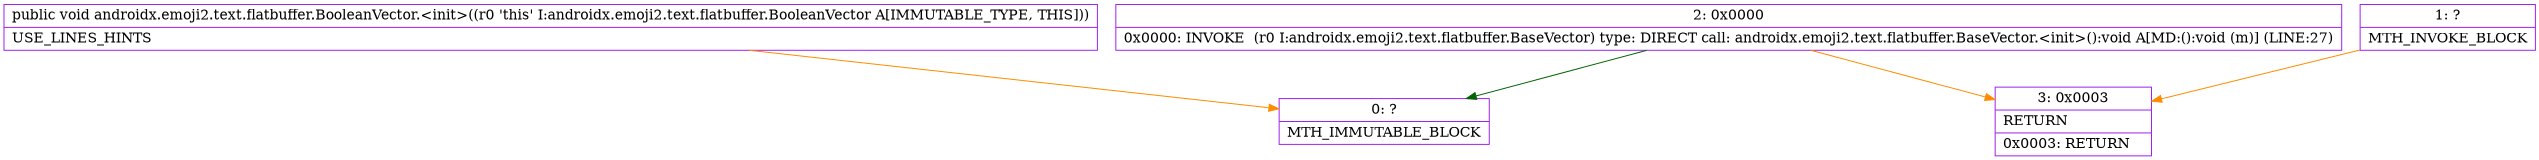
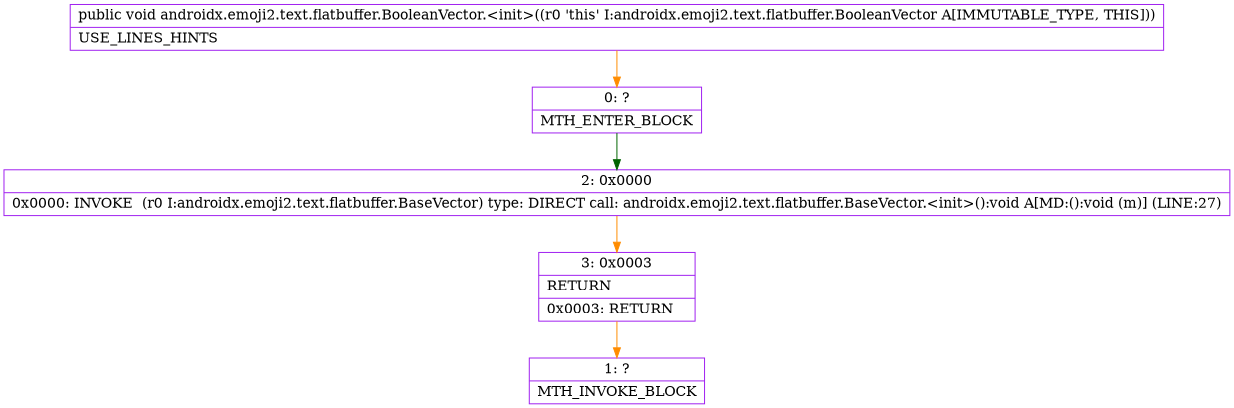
(1561, 73) -> (617, 146)
(2261, 74) -> (617, 335)
(1384, 132) -> (617, 121)
